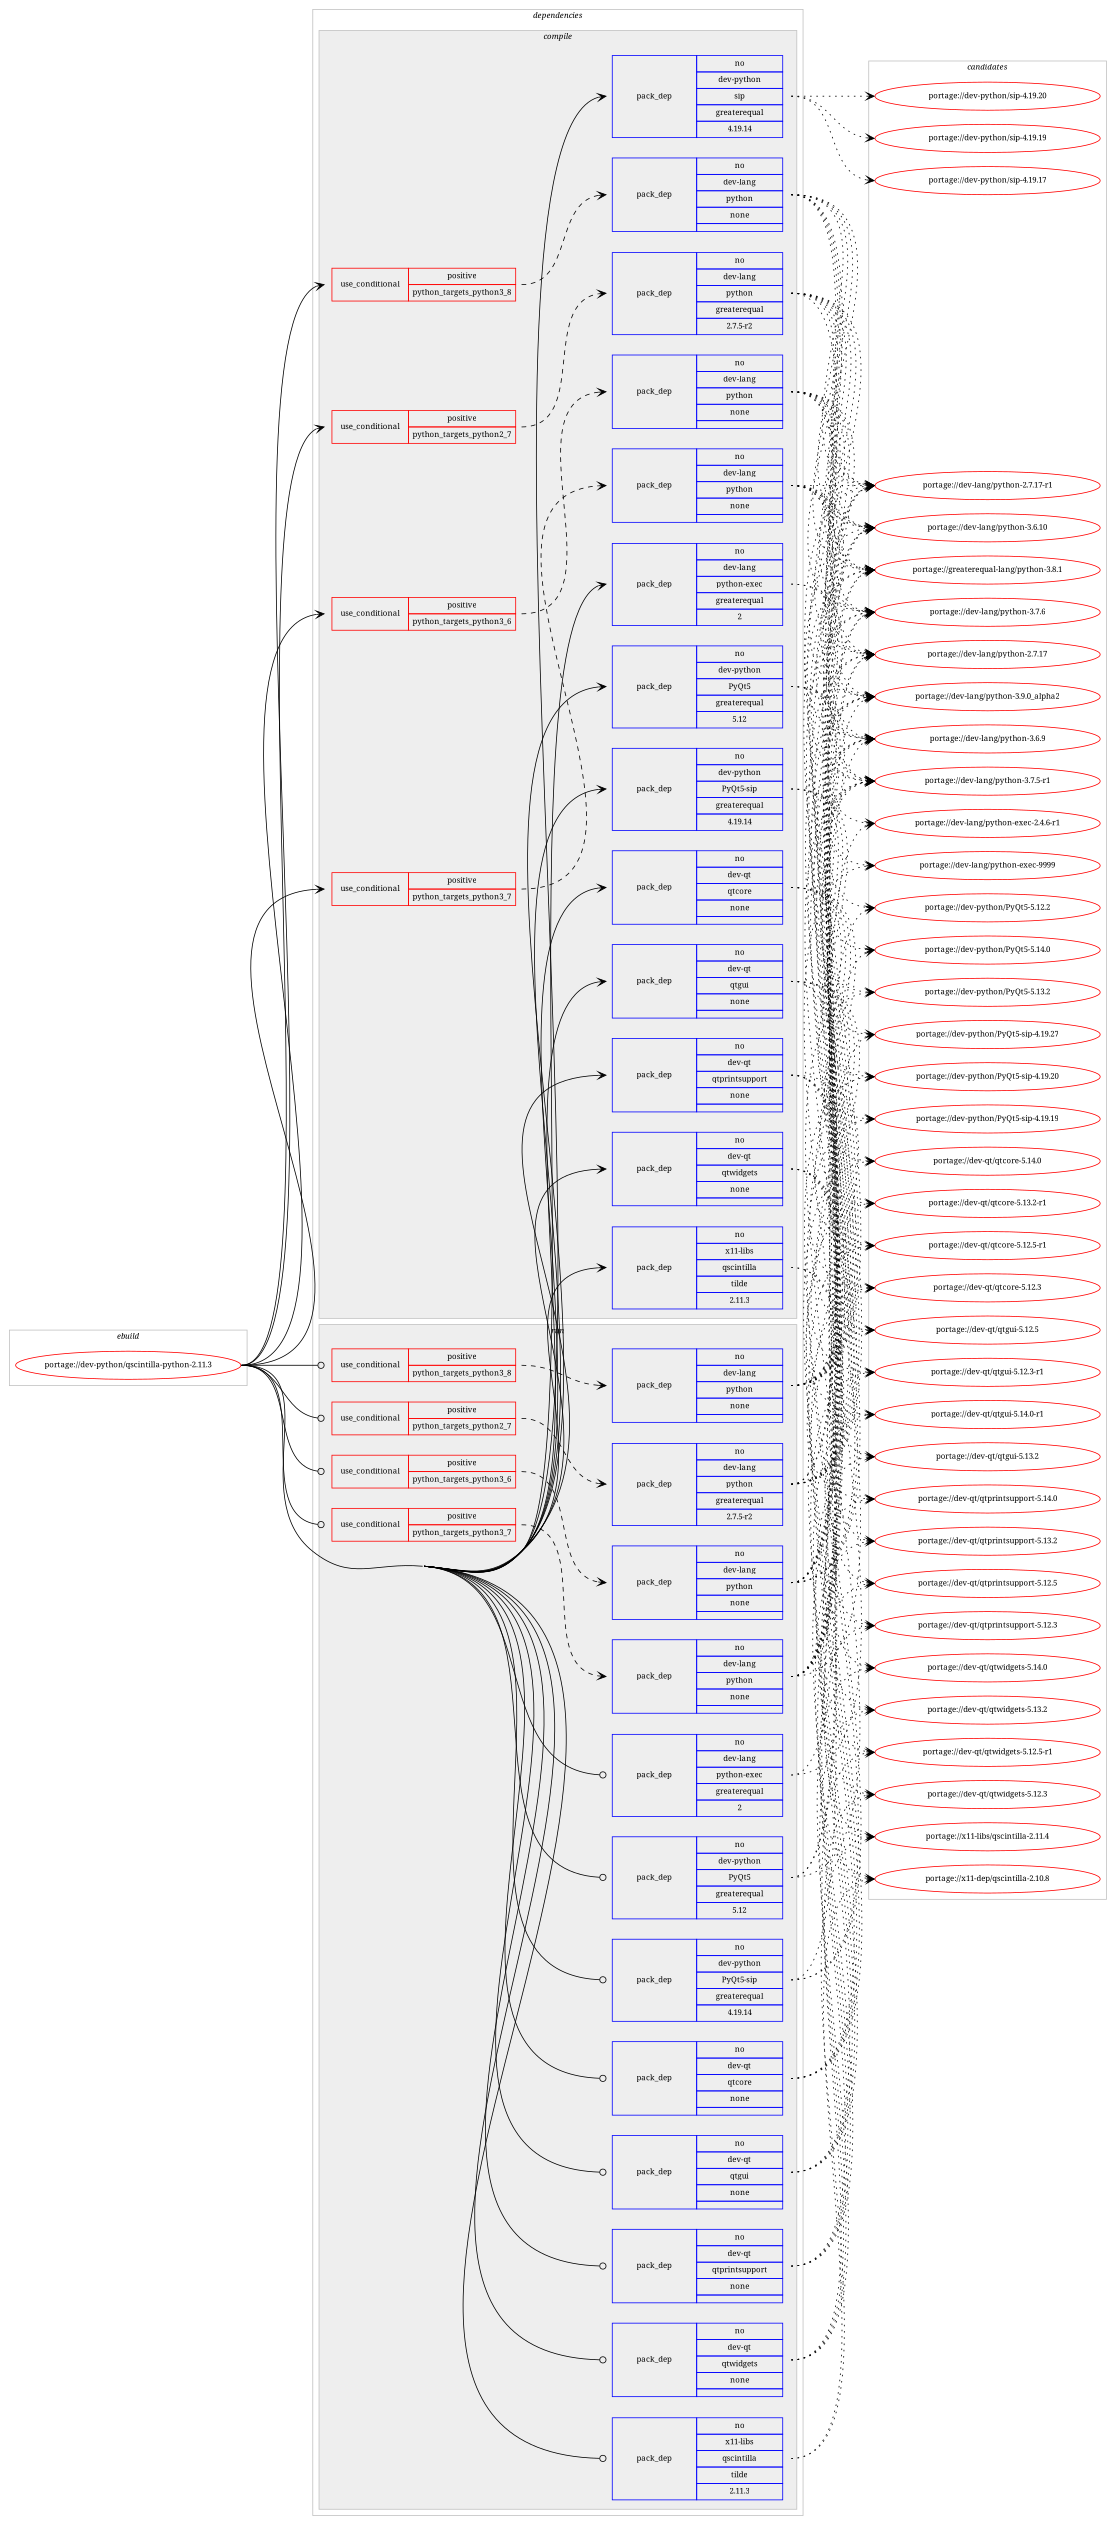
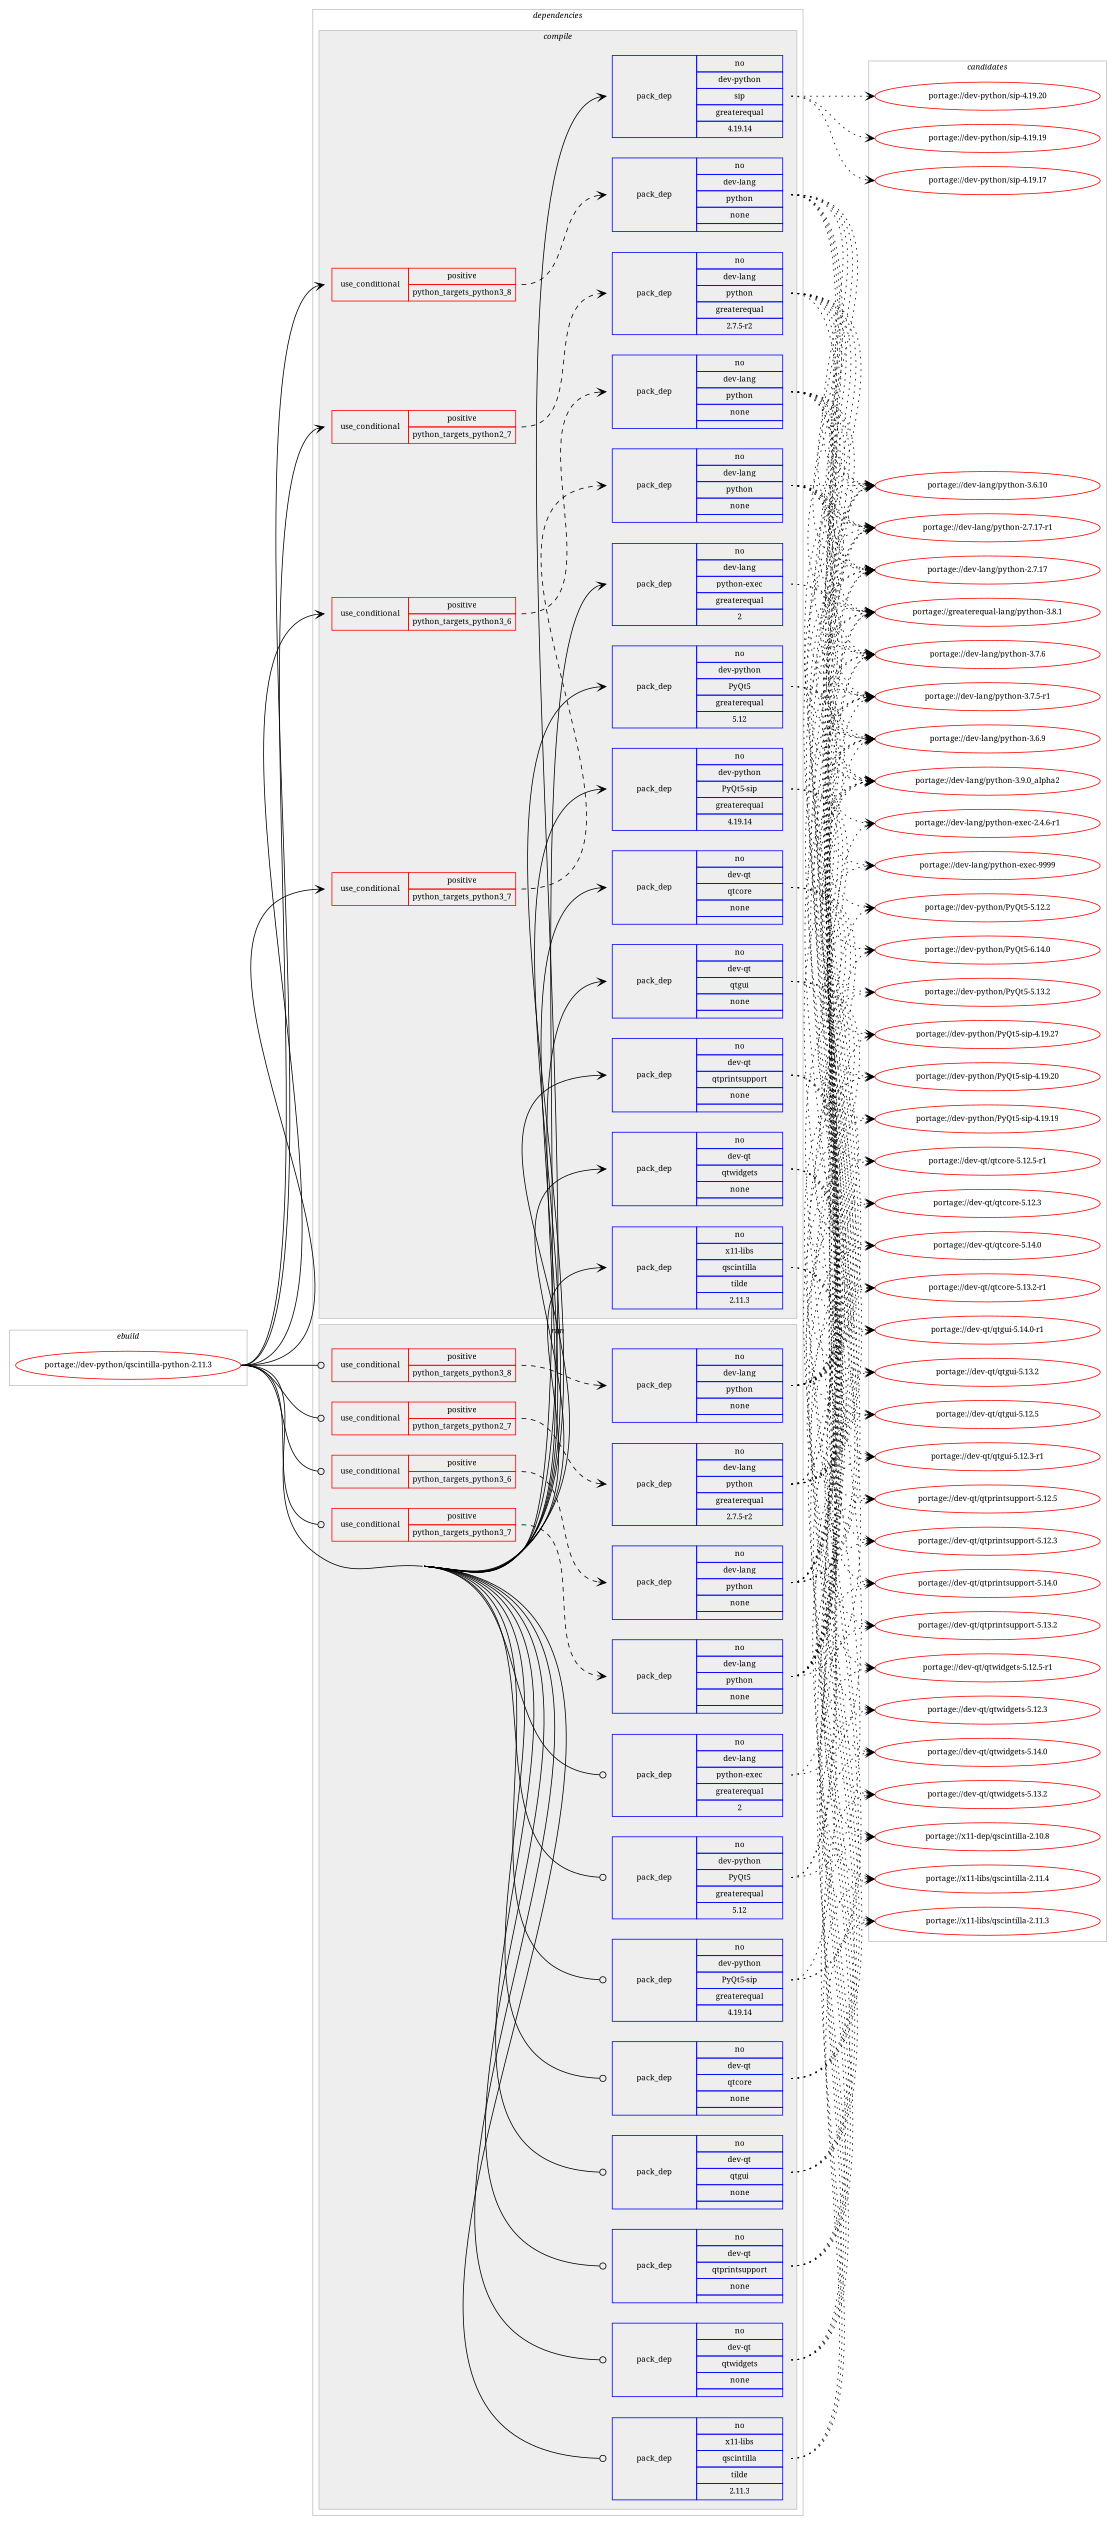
(988, 950) -> (988, 950)
none -> (988, 1921)
